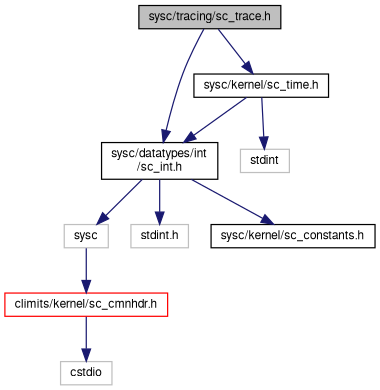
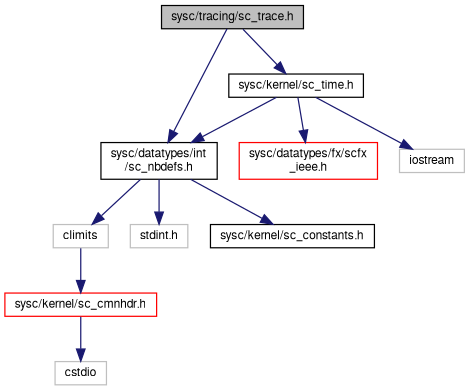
(160, 161) -> (159, 161)
(265, 161) -> (432, 161)
none -> (308, 161)
(86, 236) -> (81, 236)
(86, 305) -> (81, 305)
